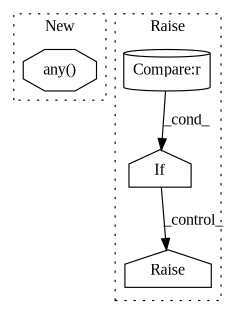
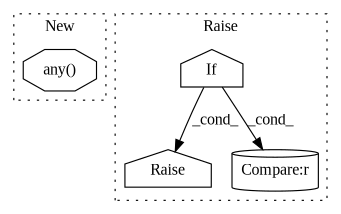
(164, 115) -> (239, 113)
(193, 220) -> (215, 120)
